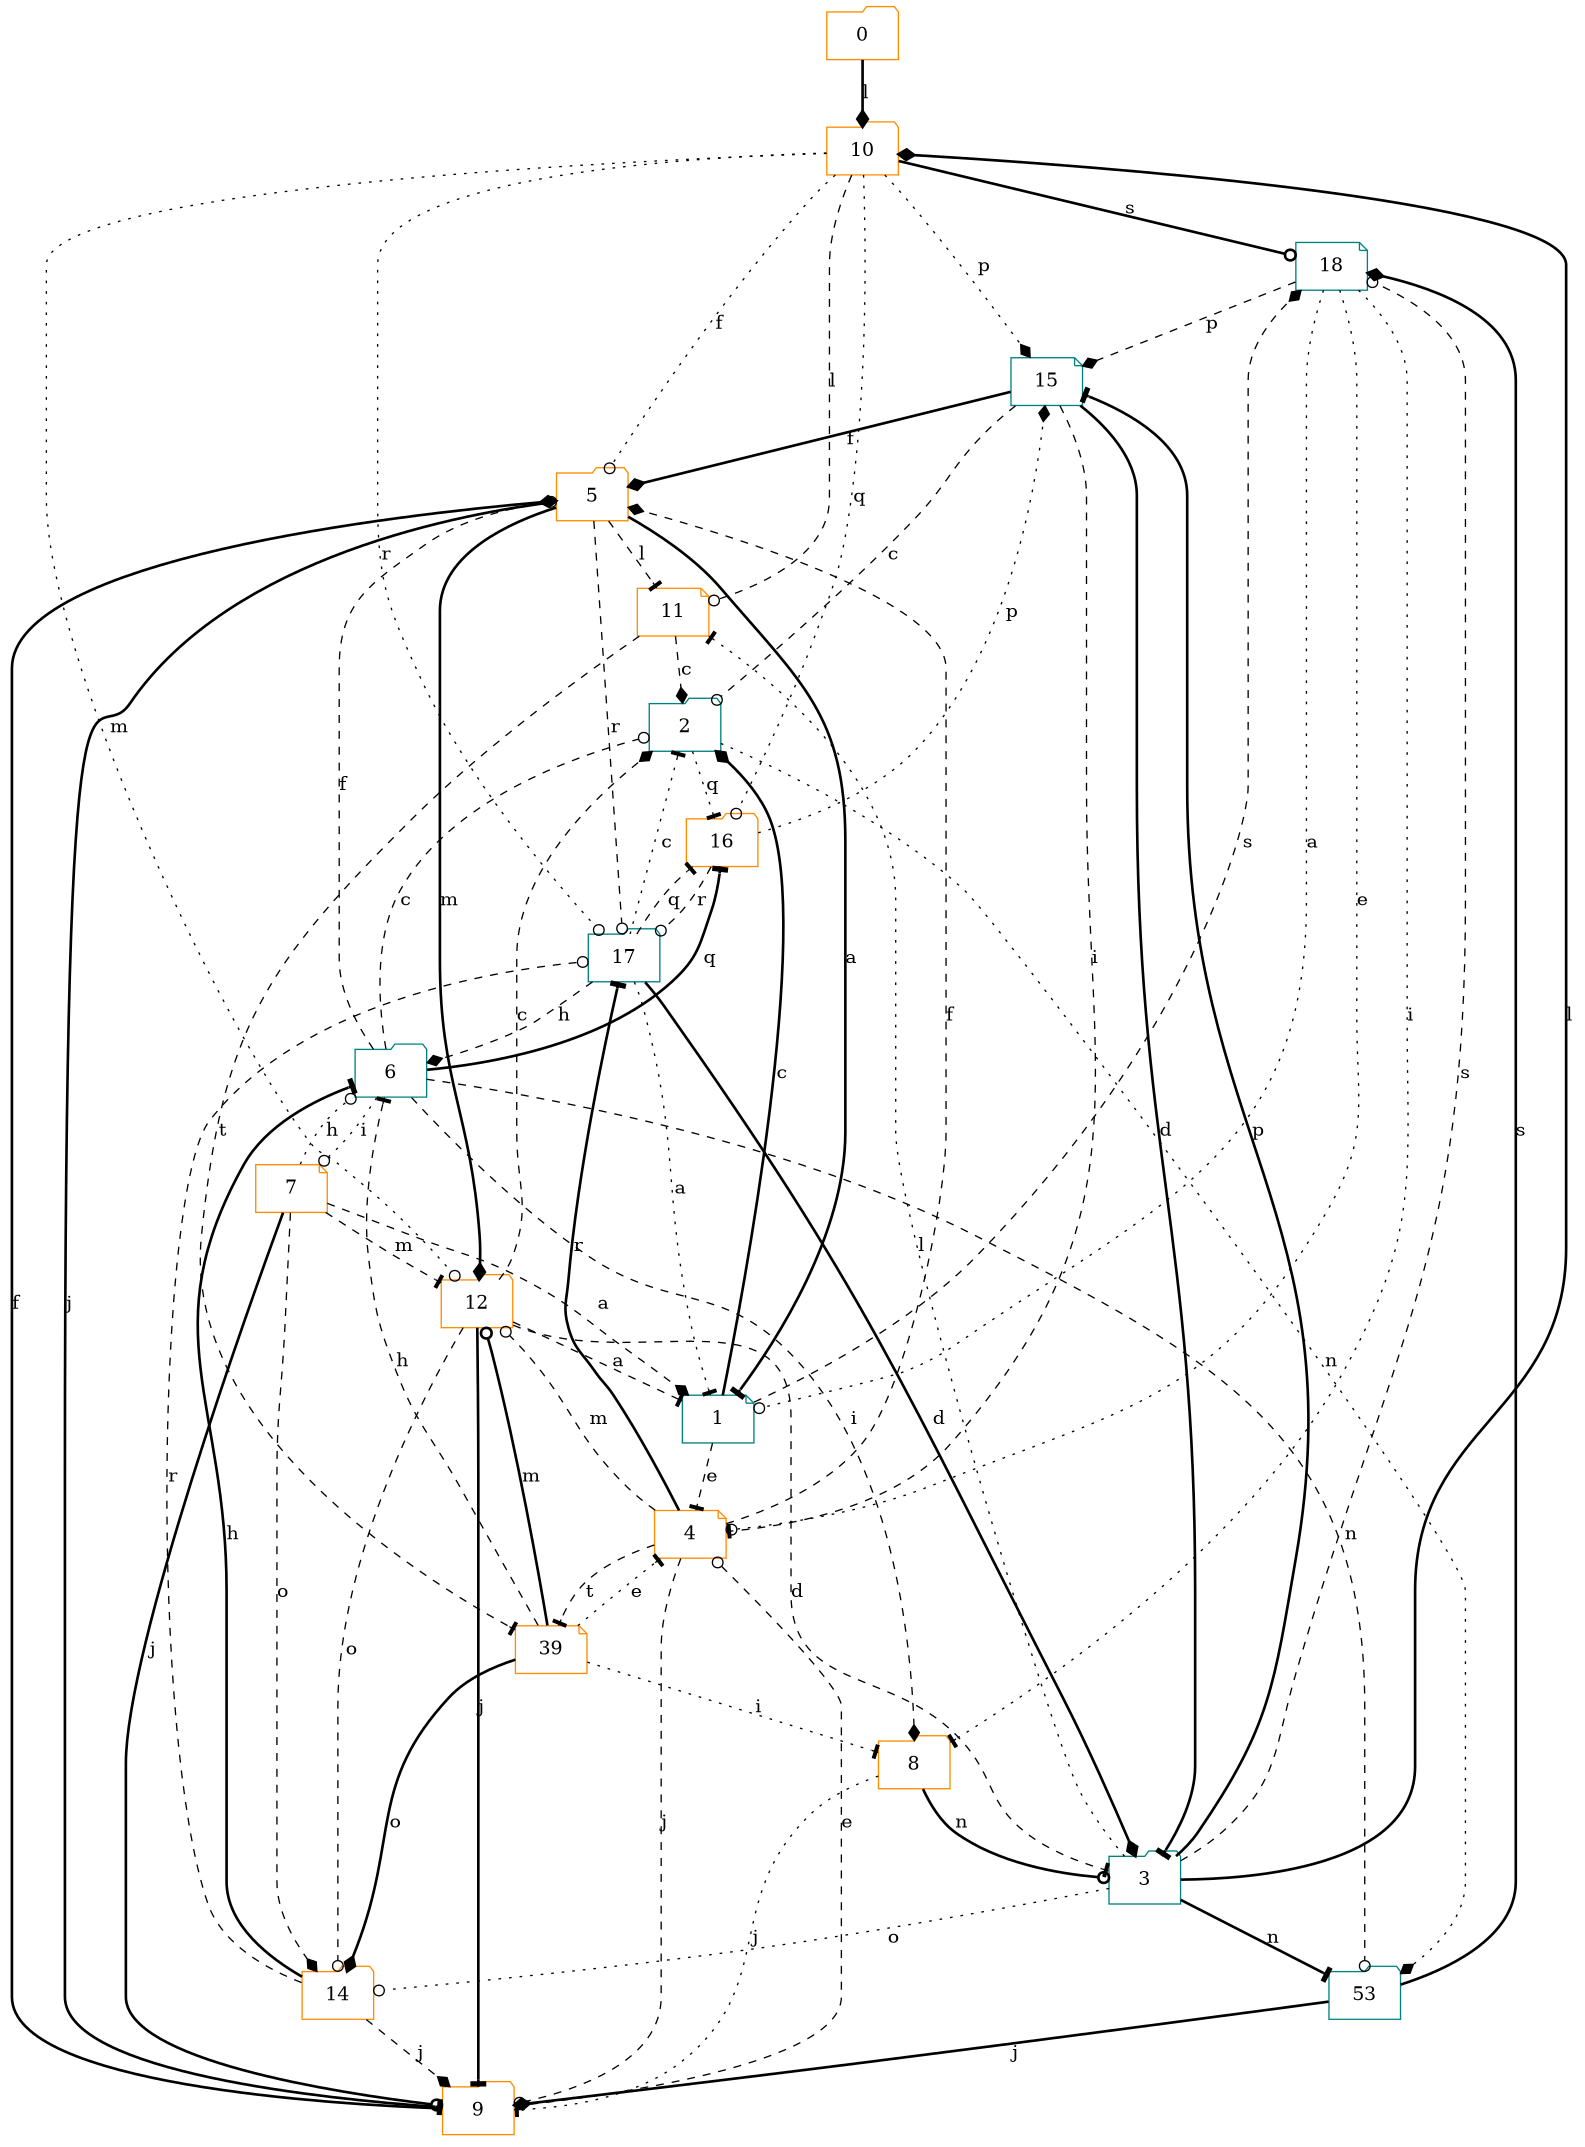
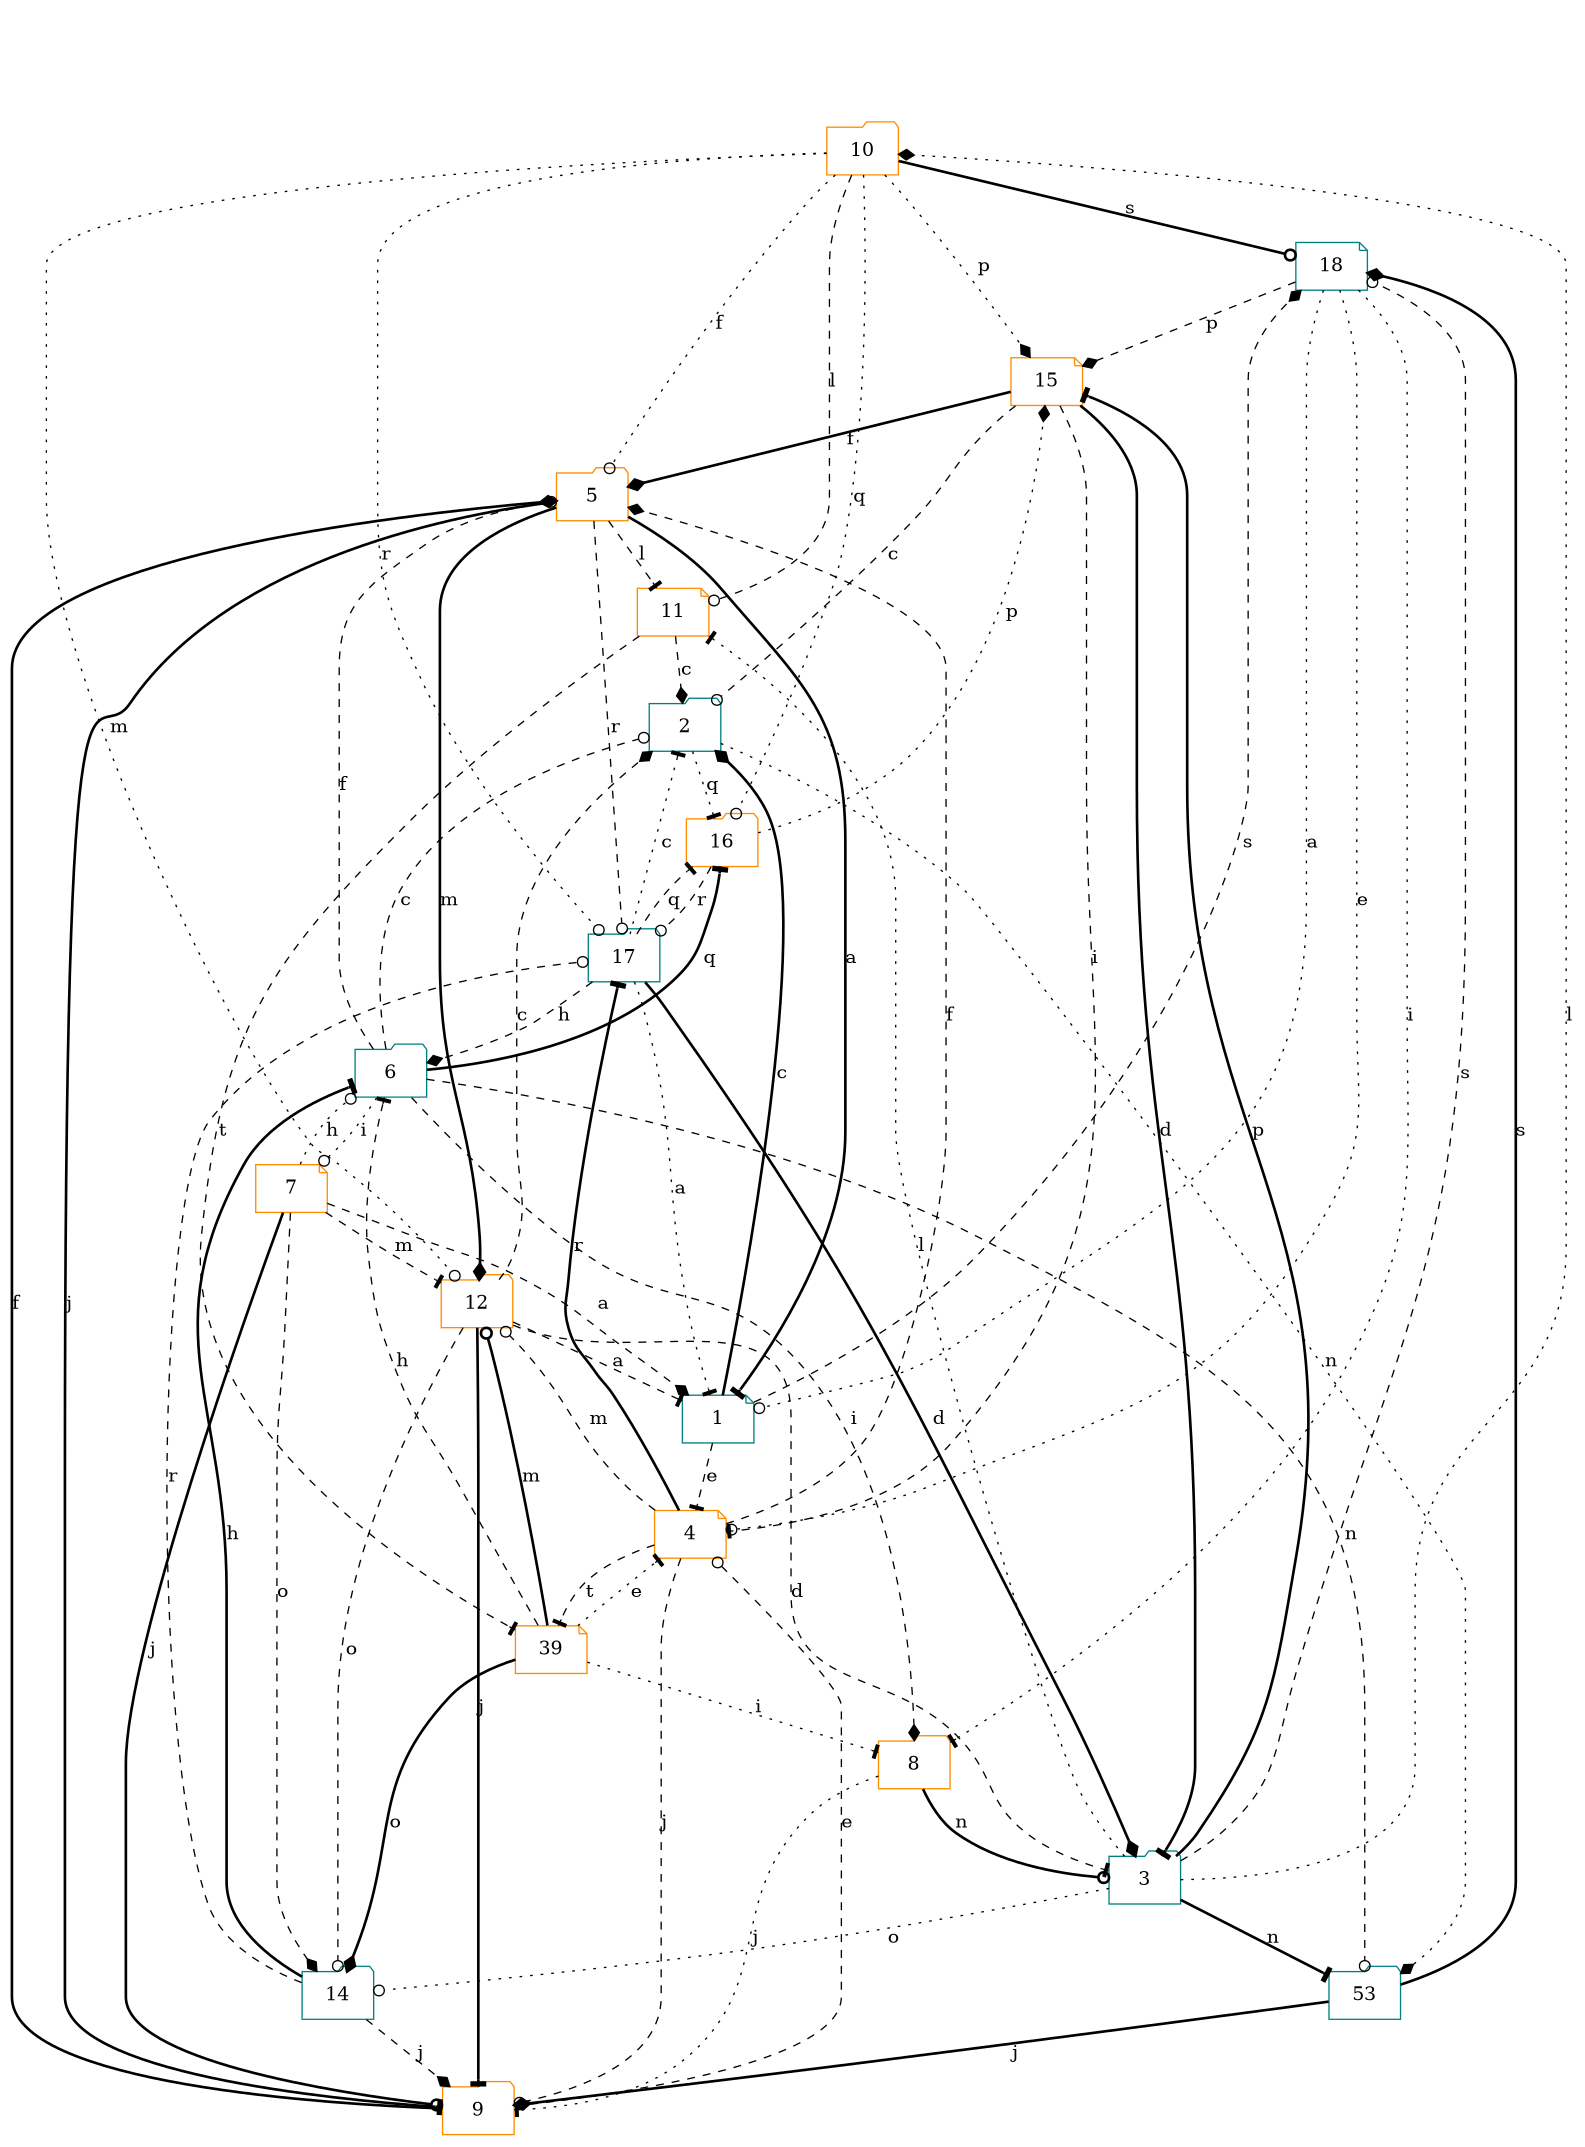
(863, 36) -> none
(1047, 382) -> (1047, 382)
(1566, 844) -> (1566, 844)
(338, 1995) -> (338, 1995)
